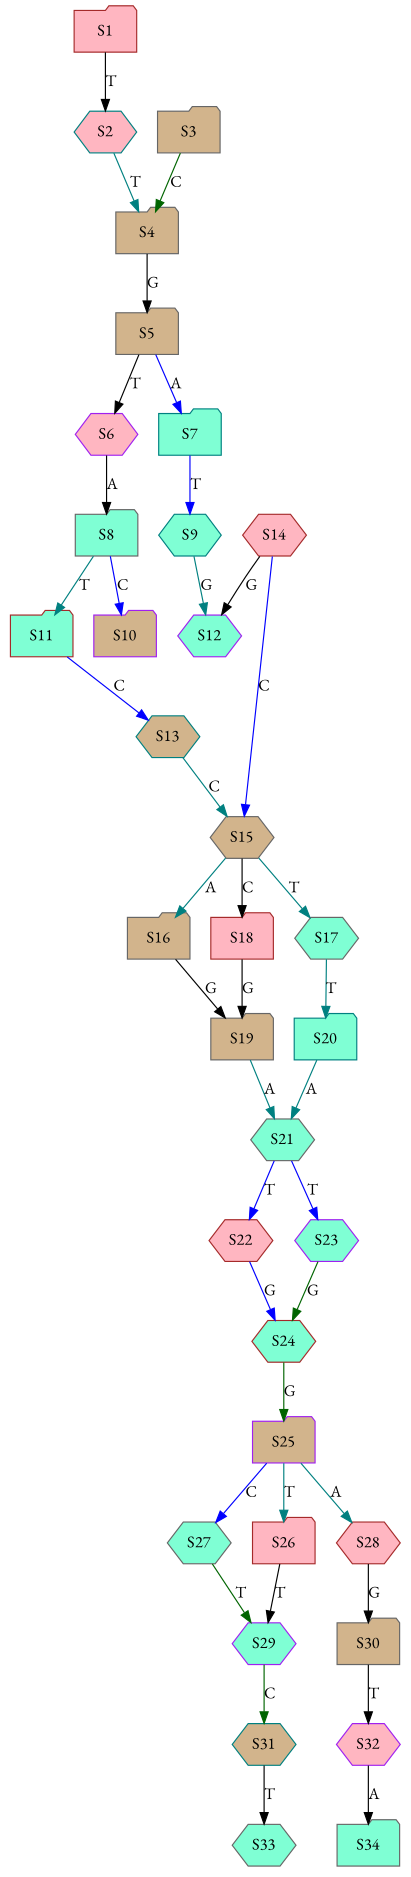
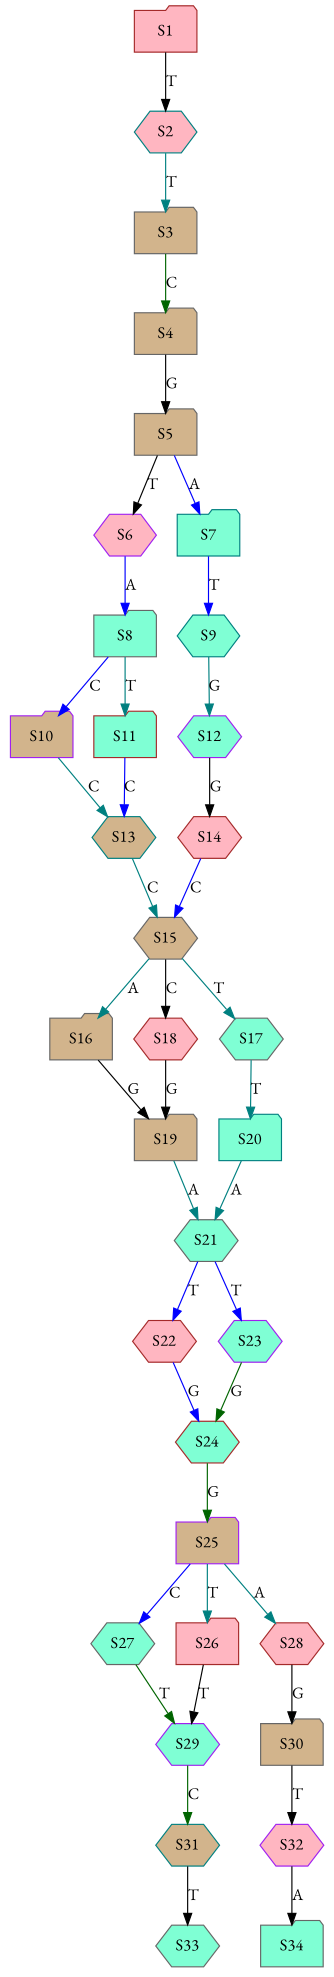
(124, 177) -> (166, 177)
(107, 479) -> (125, 580)
(243, 580) -> (210, 781)
none -> (79, 783)
(242, 938) -> (166, 1039)
